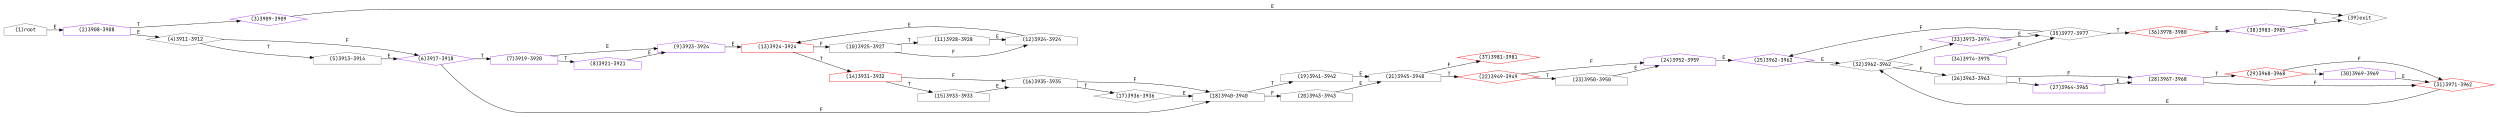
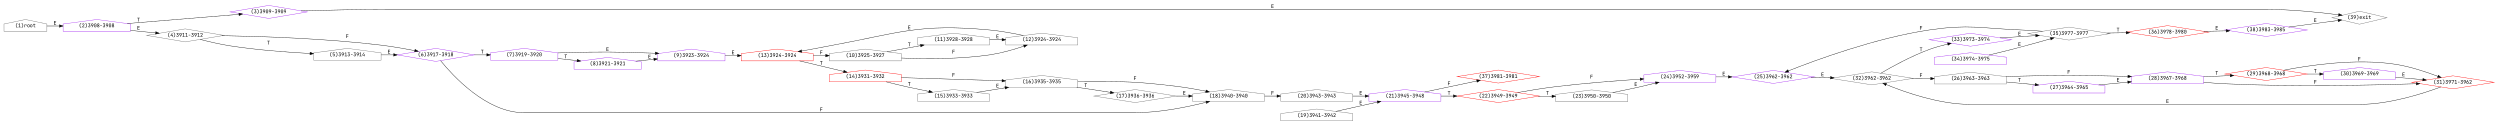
(1405, 77) -> (1405, 96)
(1268, 87) -> none
